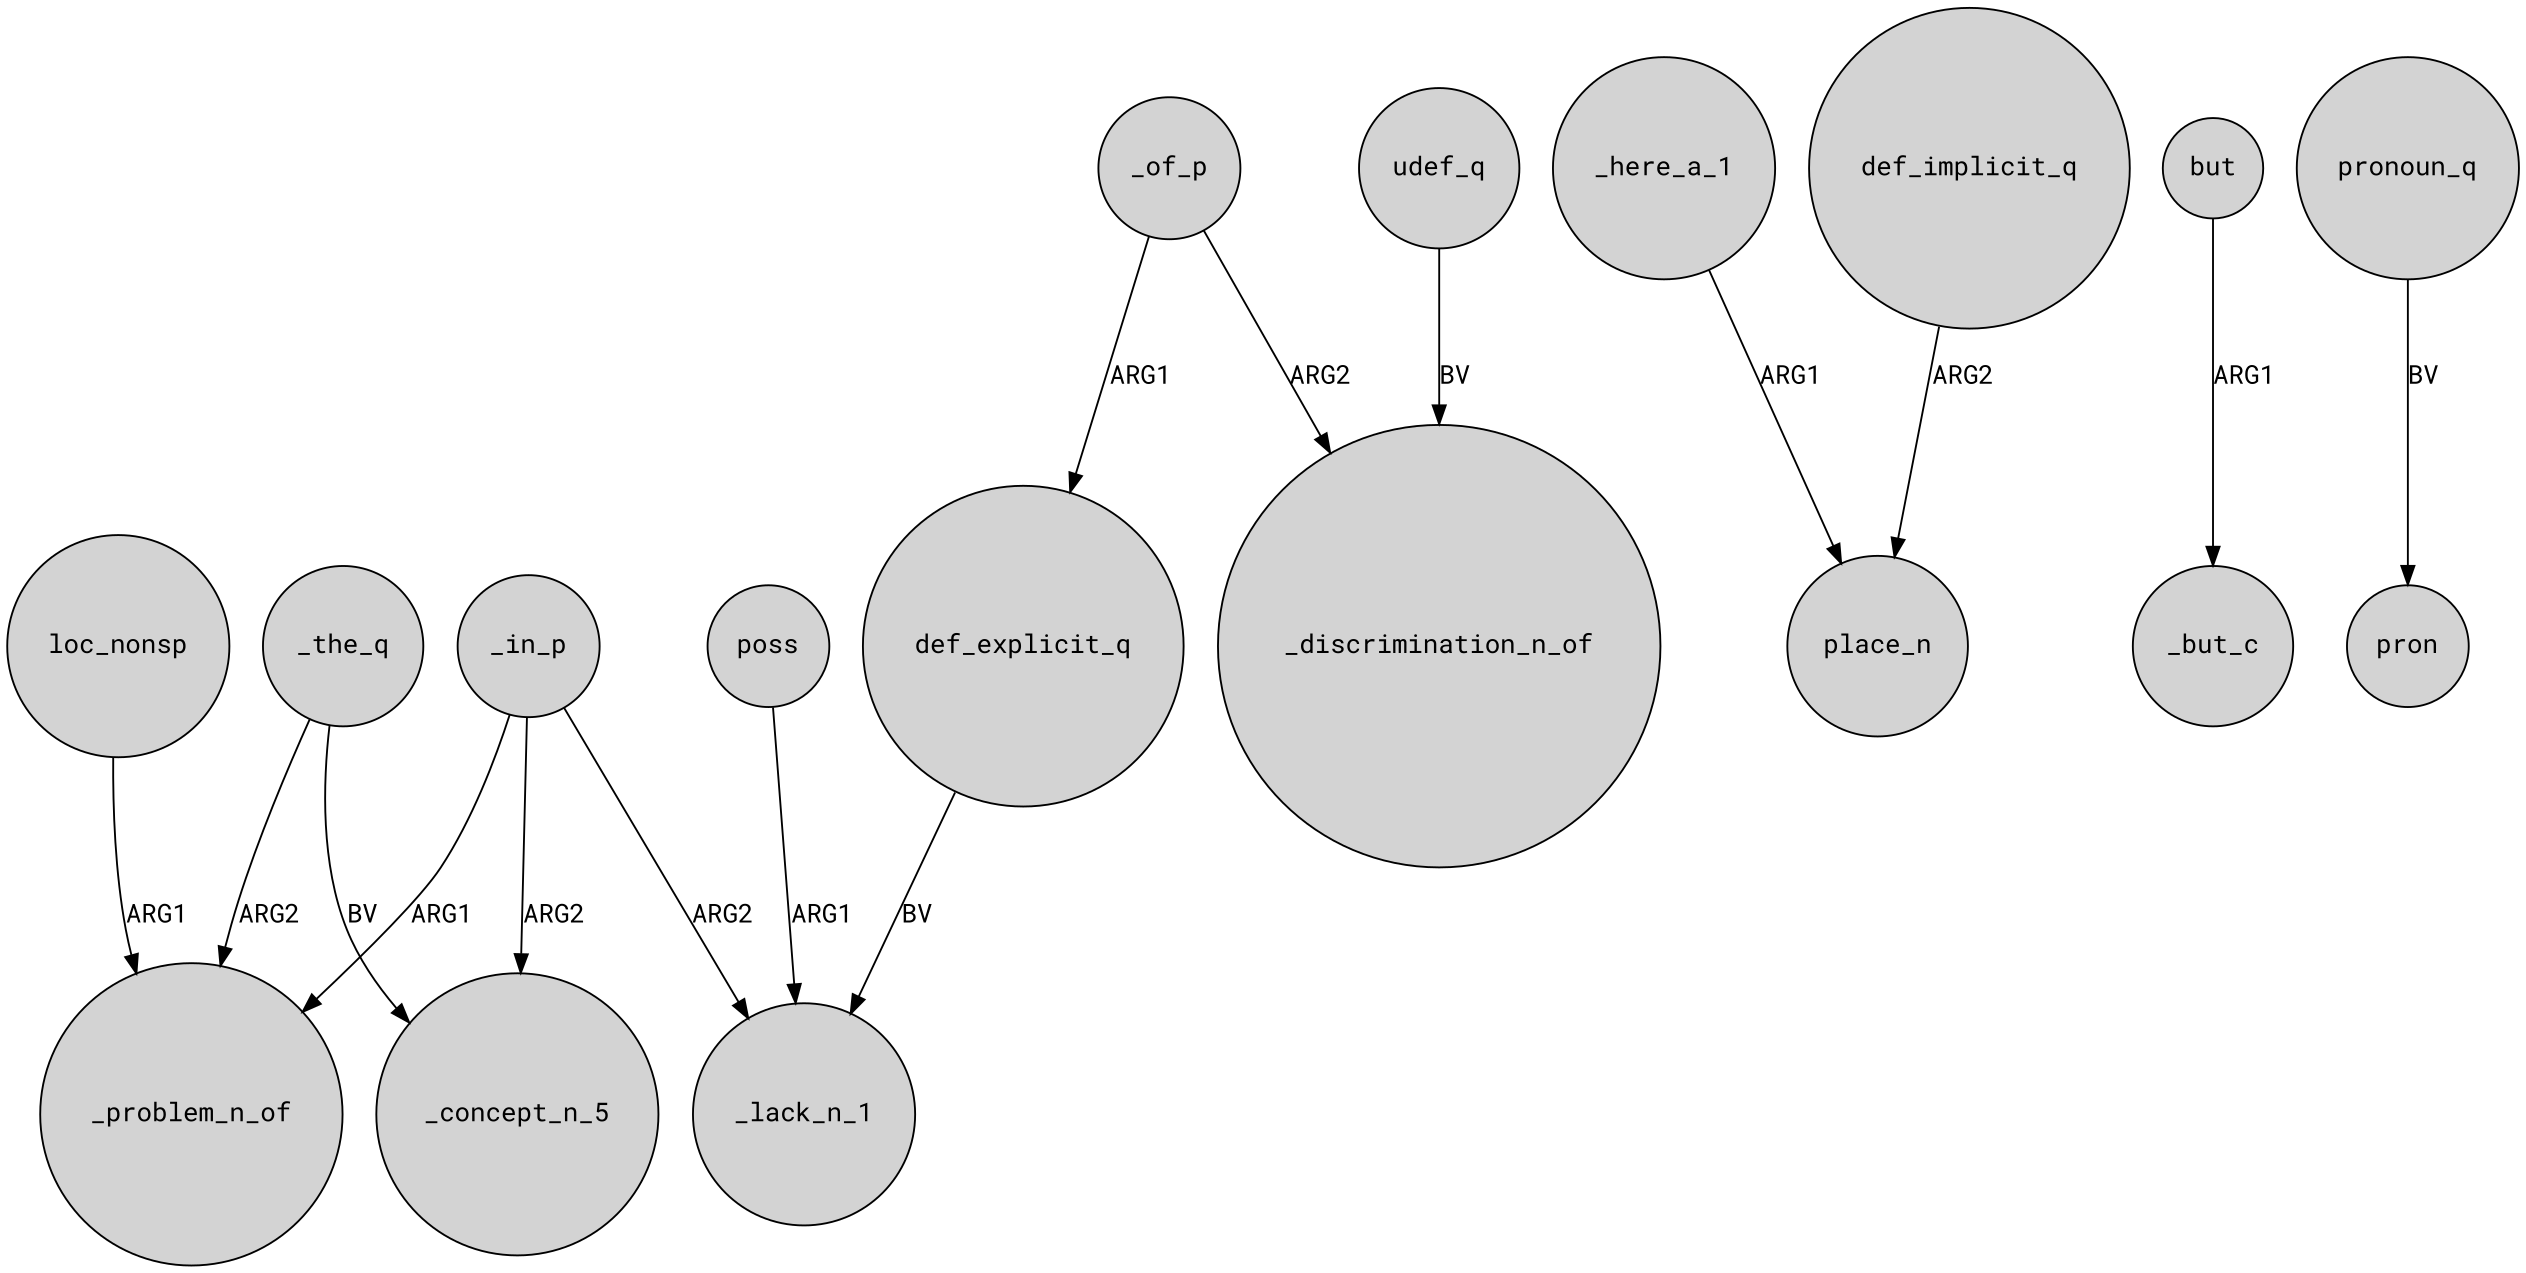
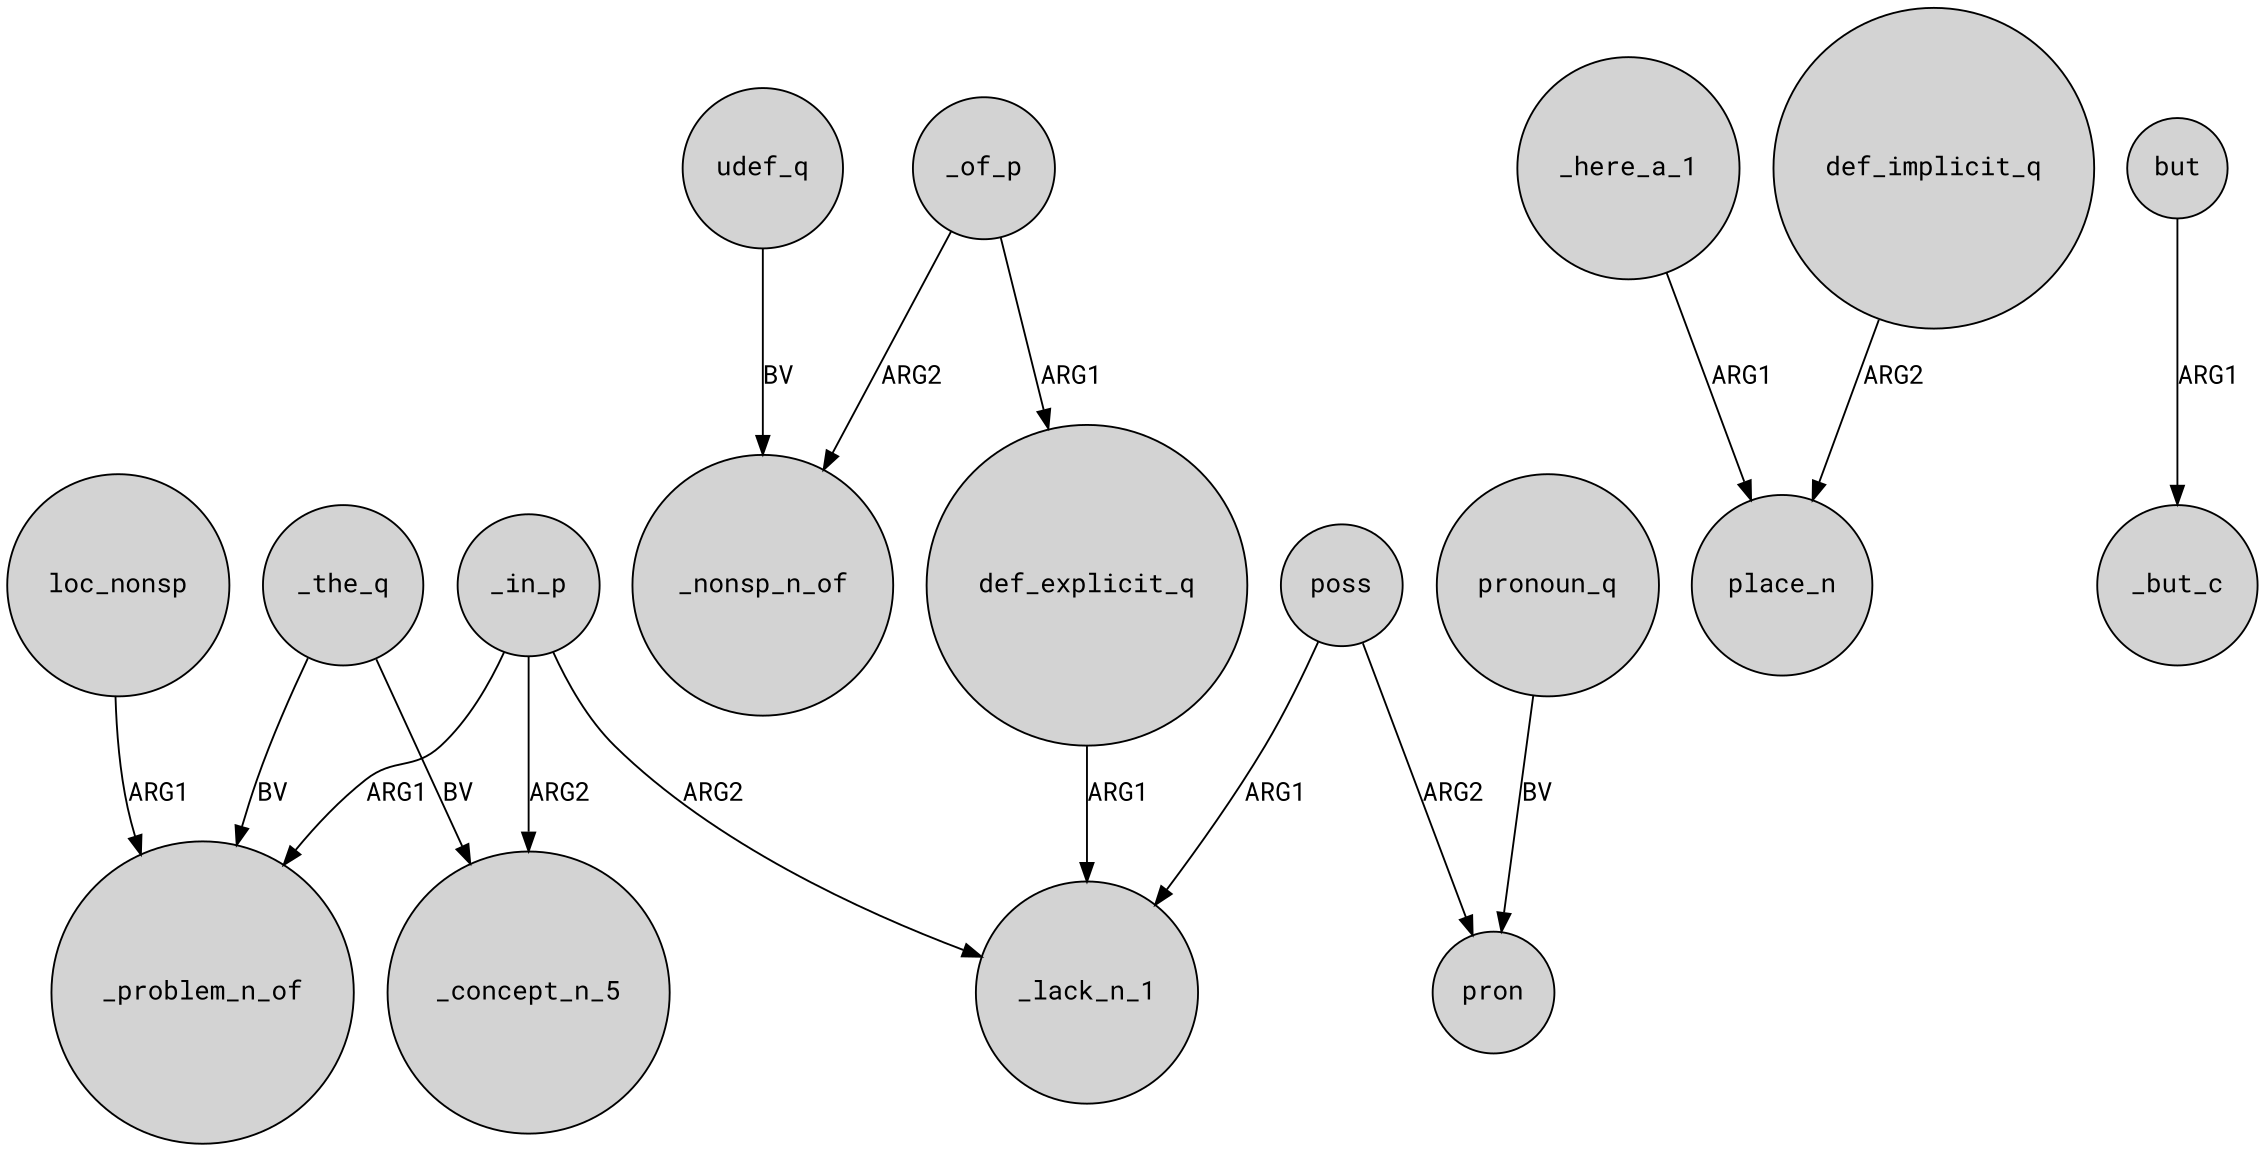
(1439, 646) -> (763, 585)
none -> (1414, 780)
(270, 916) -> (273, 794)
(917, 916) -> (1119, 794)
